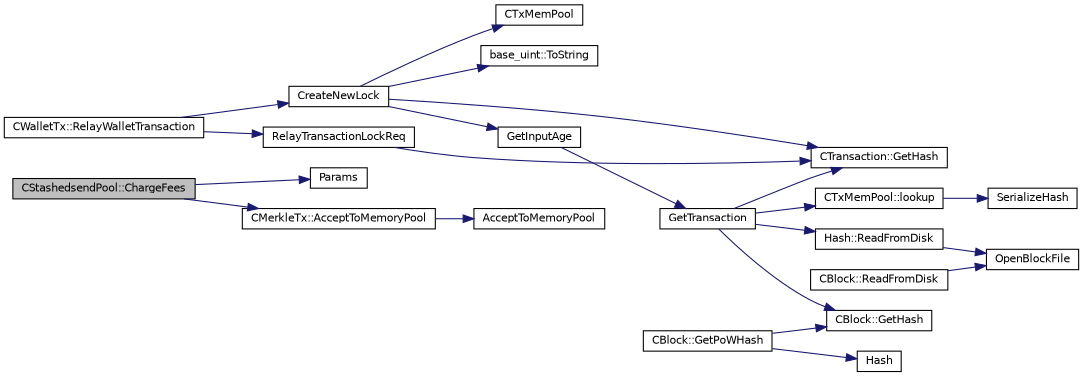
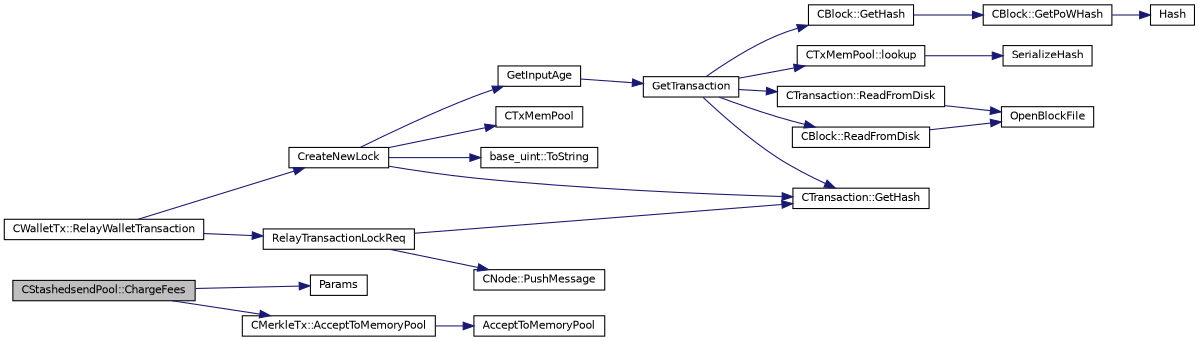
none -> (762, 112)
(879, 239) -> (861, 96)
none -> (539, 280)
(794, 331) -> (943, 15)
